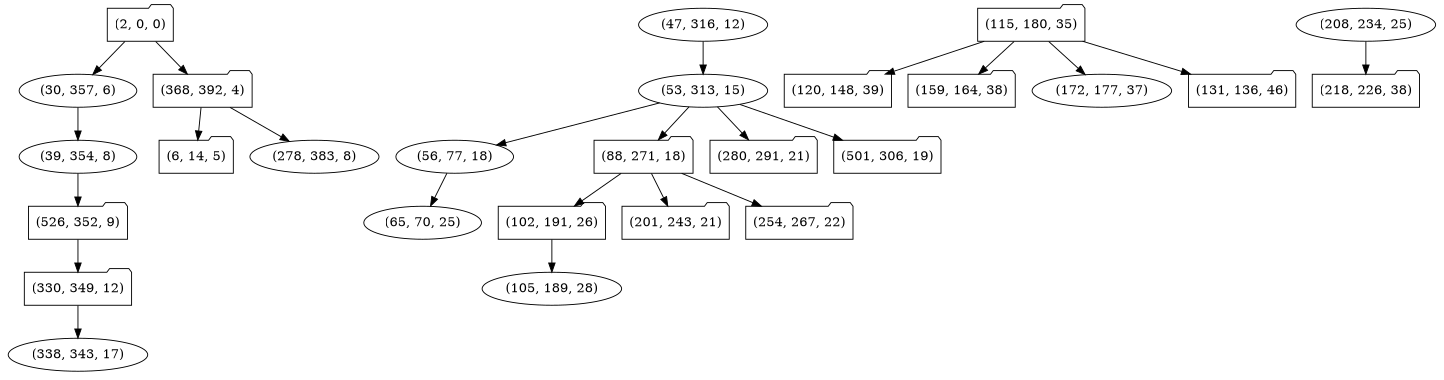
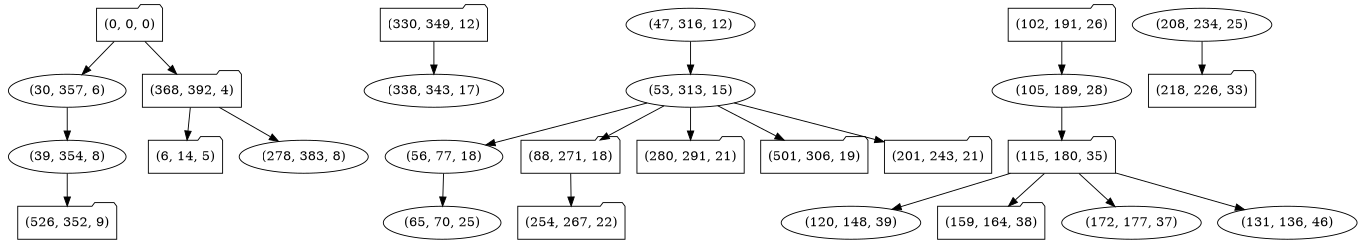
(140, 25) -> (130, 25)
(838, 91) -> (851, 223)
(1242, 91) -> (1287, 223)
(1366, 91) -> (1202, 91)
none -> (1062, 119)
(658, 186) -> (805, 121)
(602, 187) -> none
(78, 251) -> none
